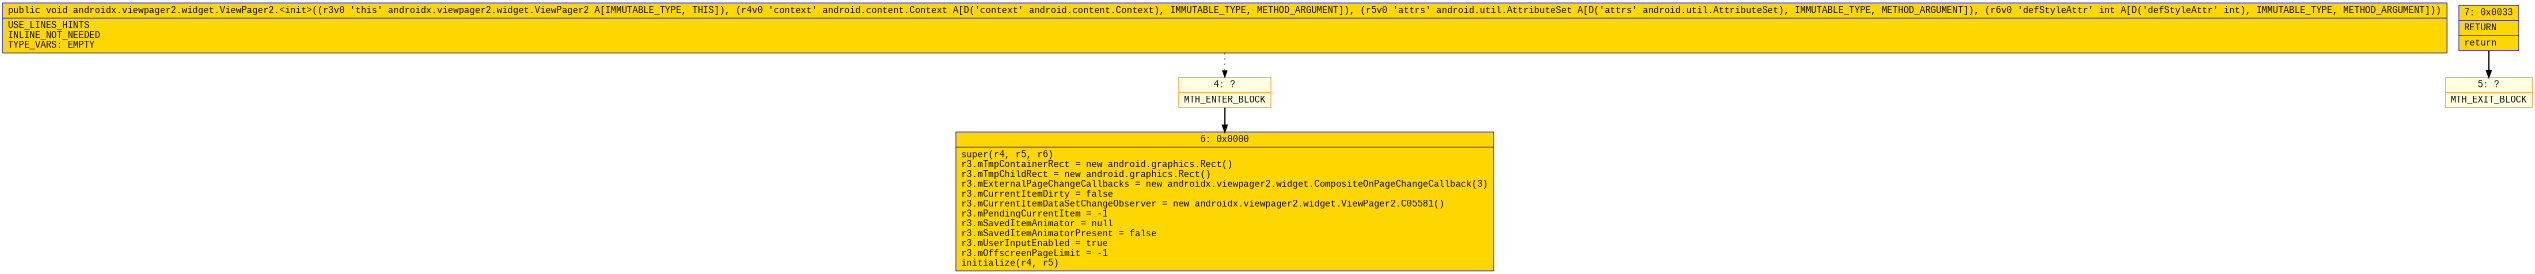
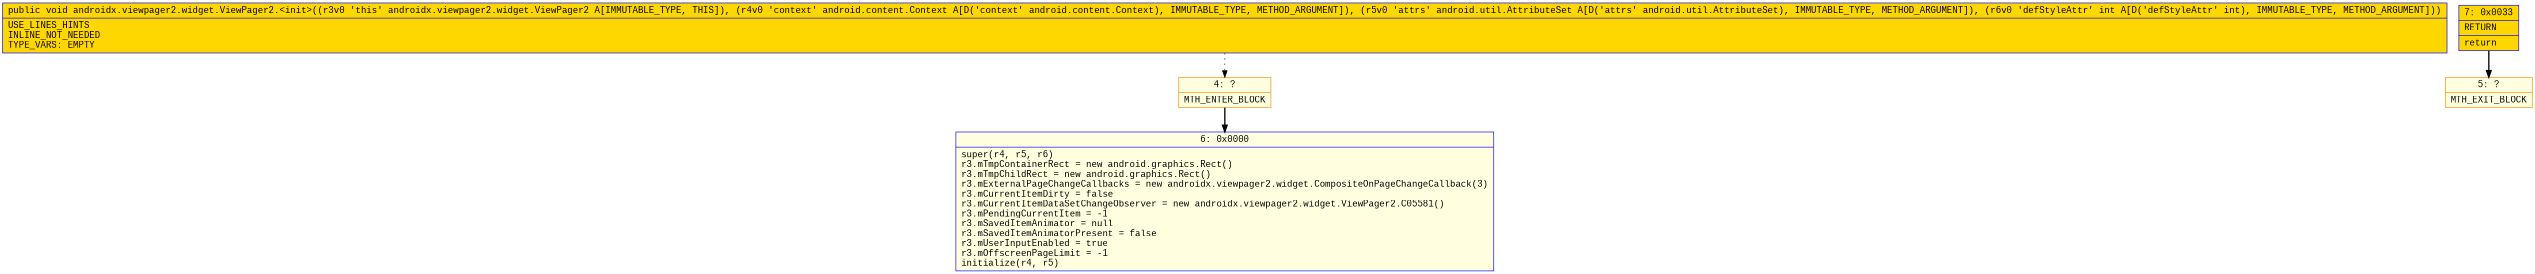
(1225, 201) -> (1225, 201)
